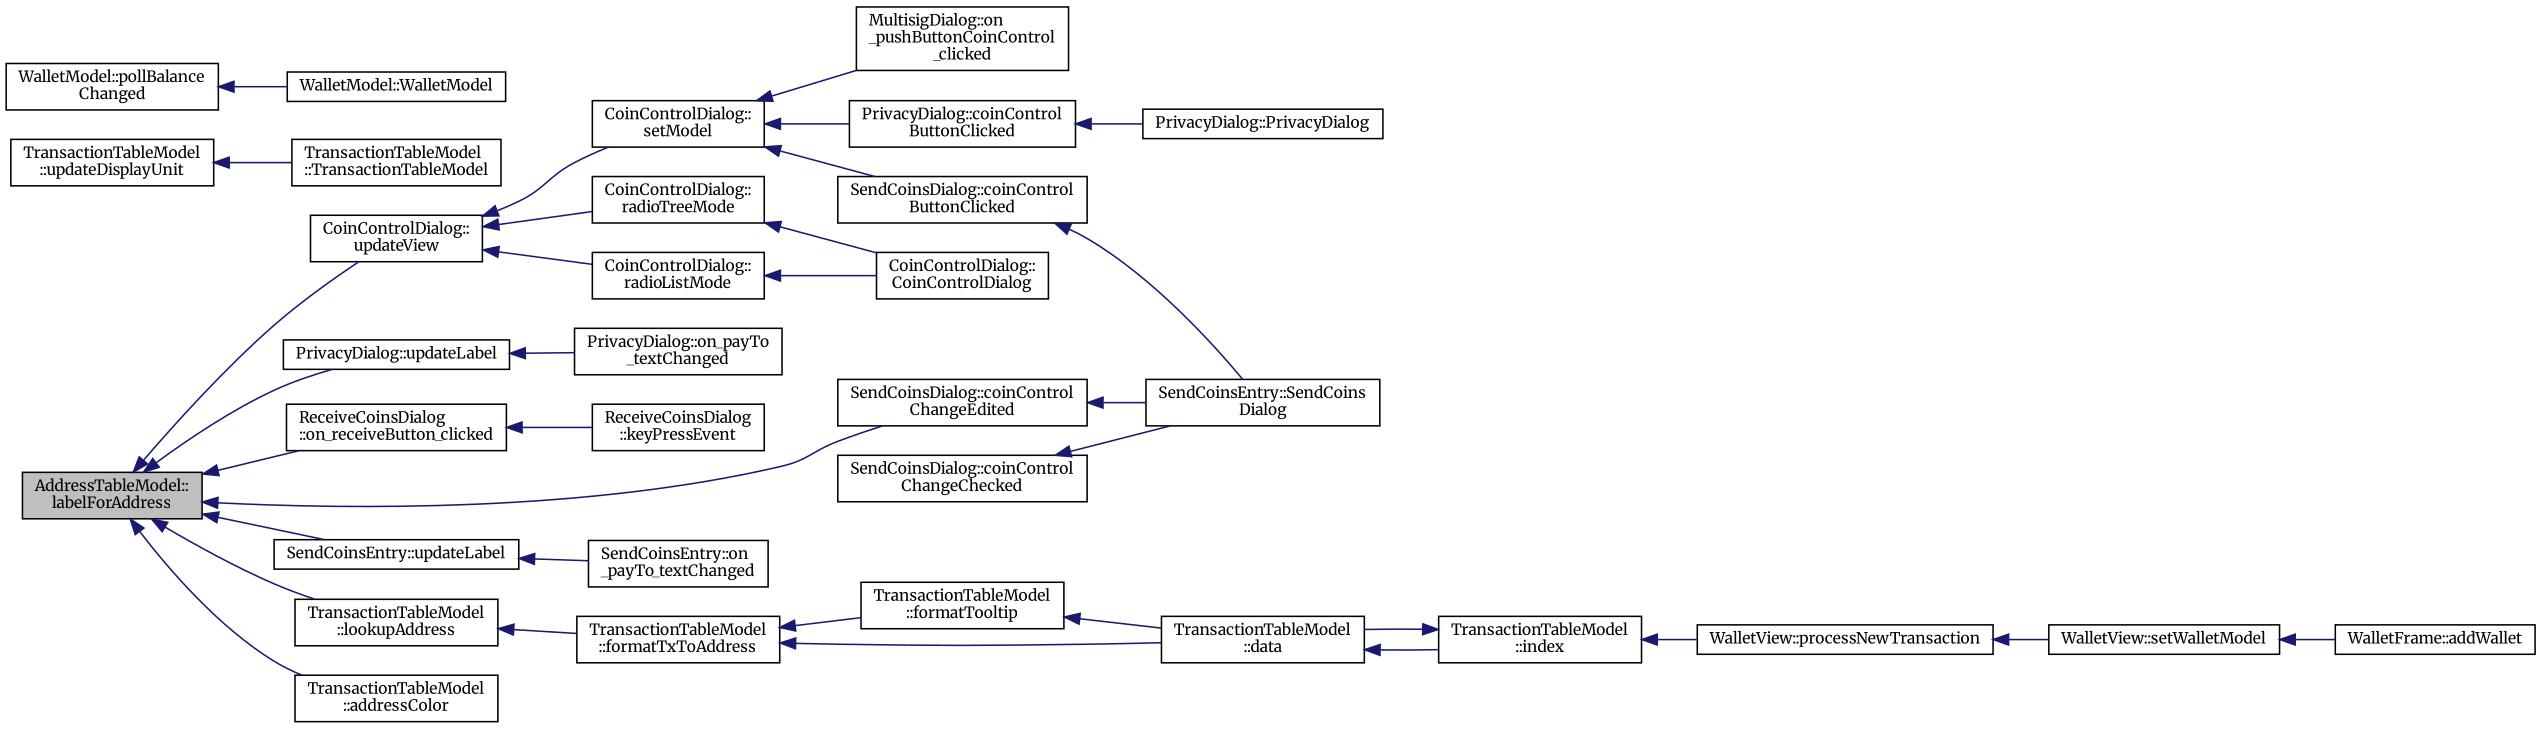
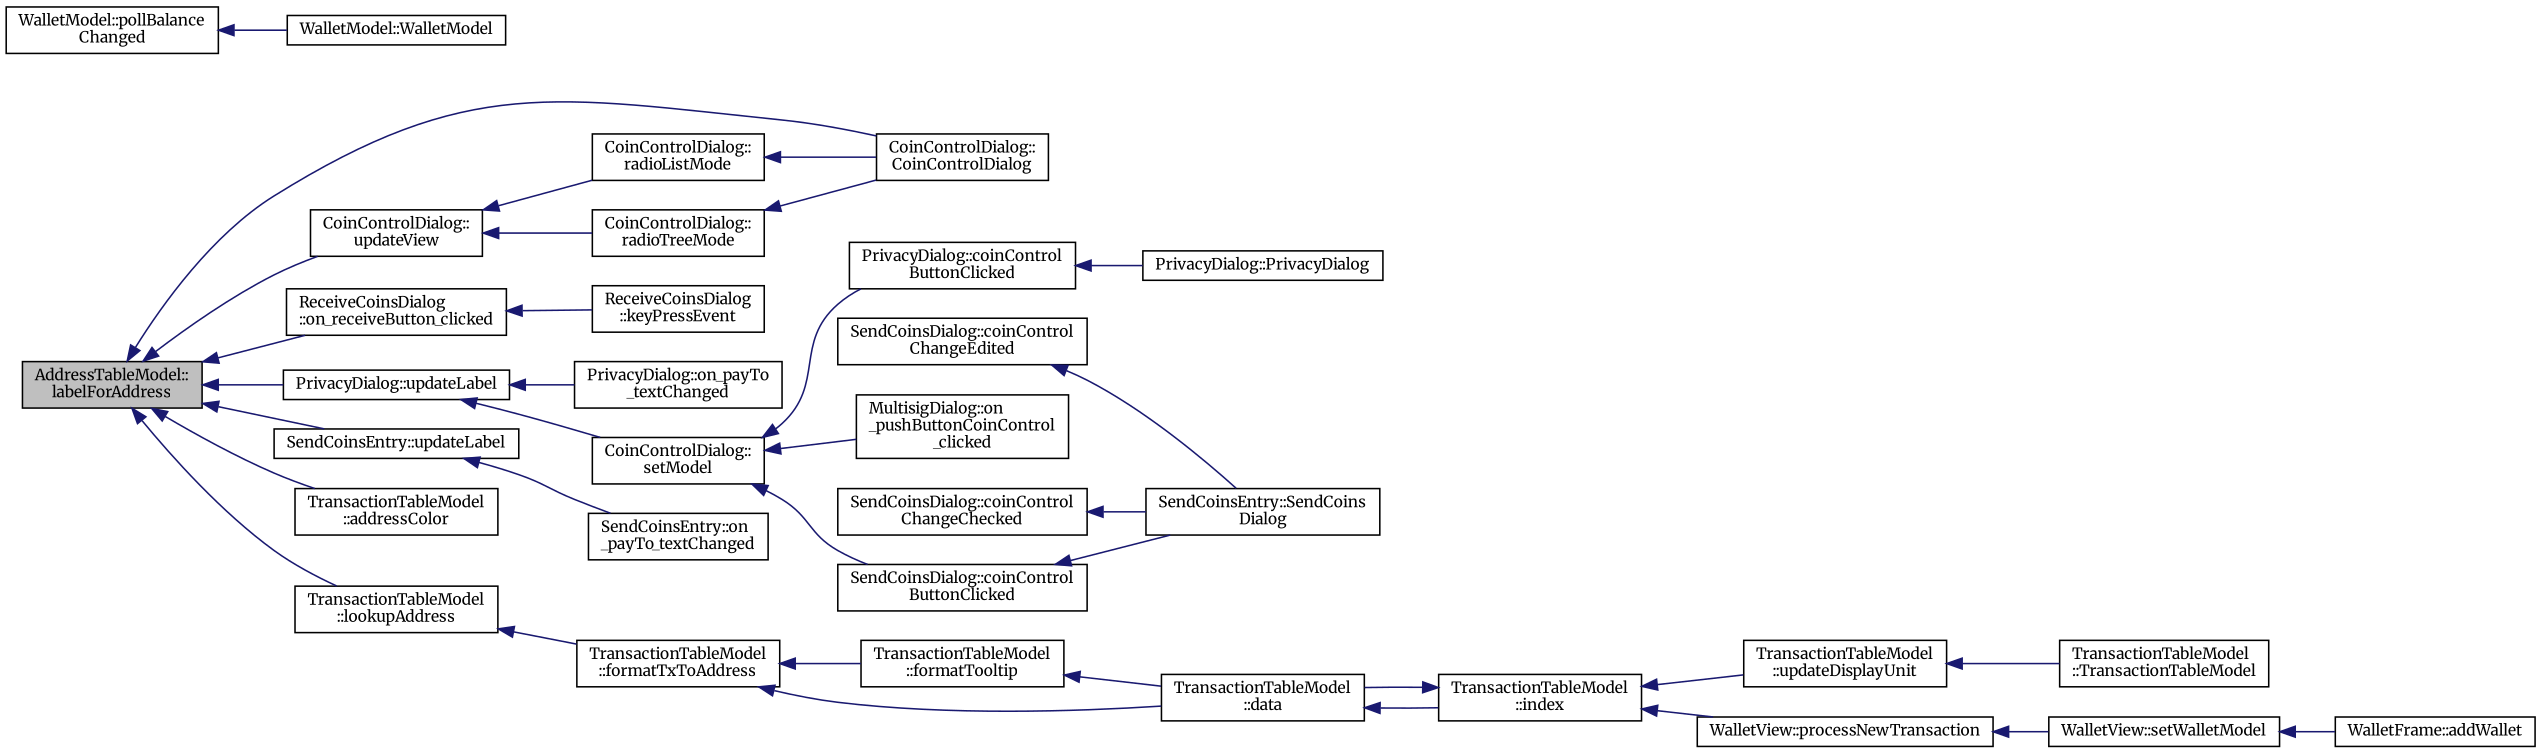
(552, 178) -> (538, 420)
(555, 499) -> (464, 112)
none -> (1700, 680)
